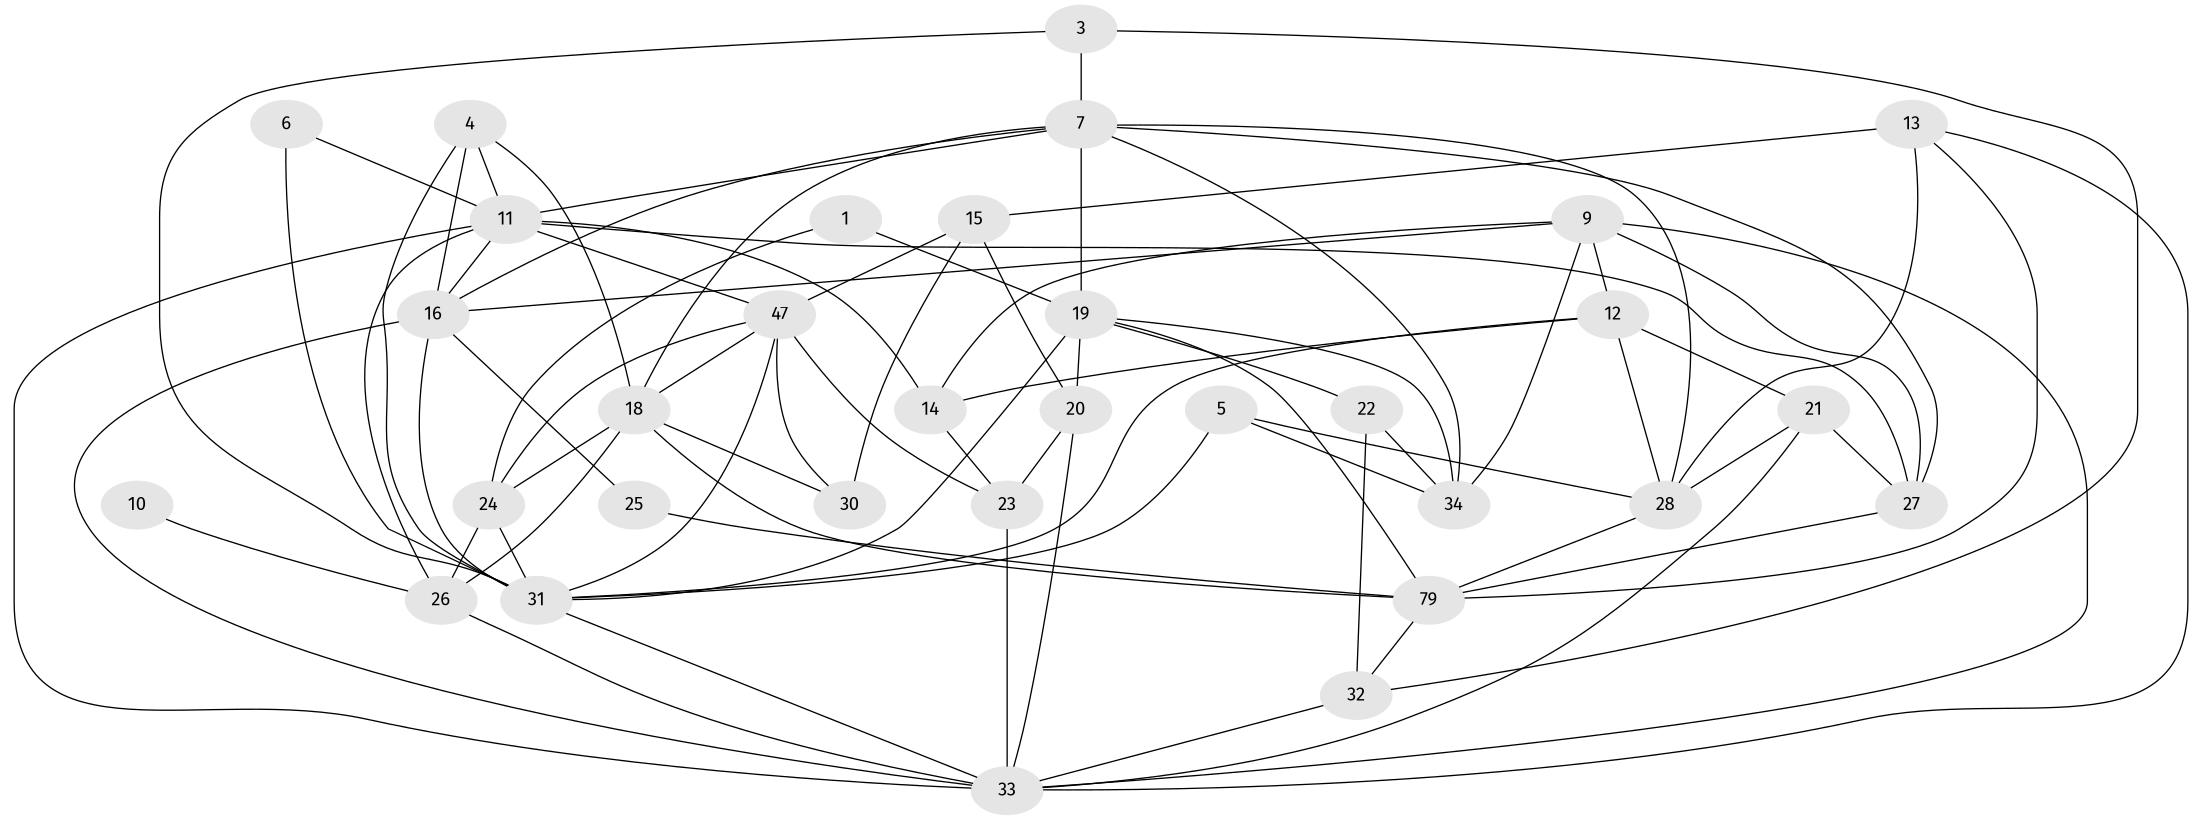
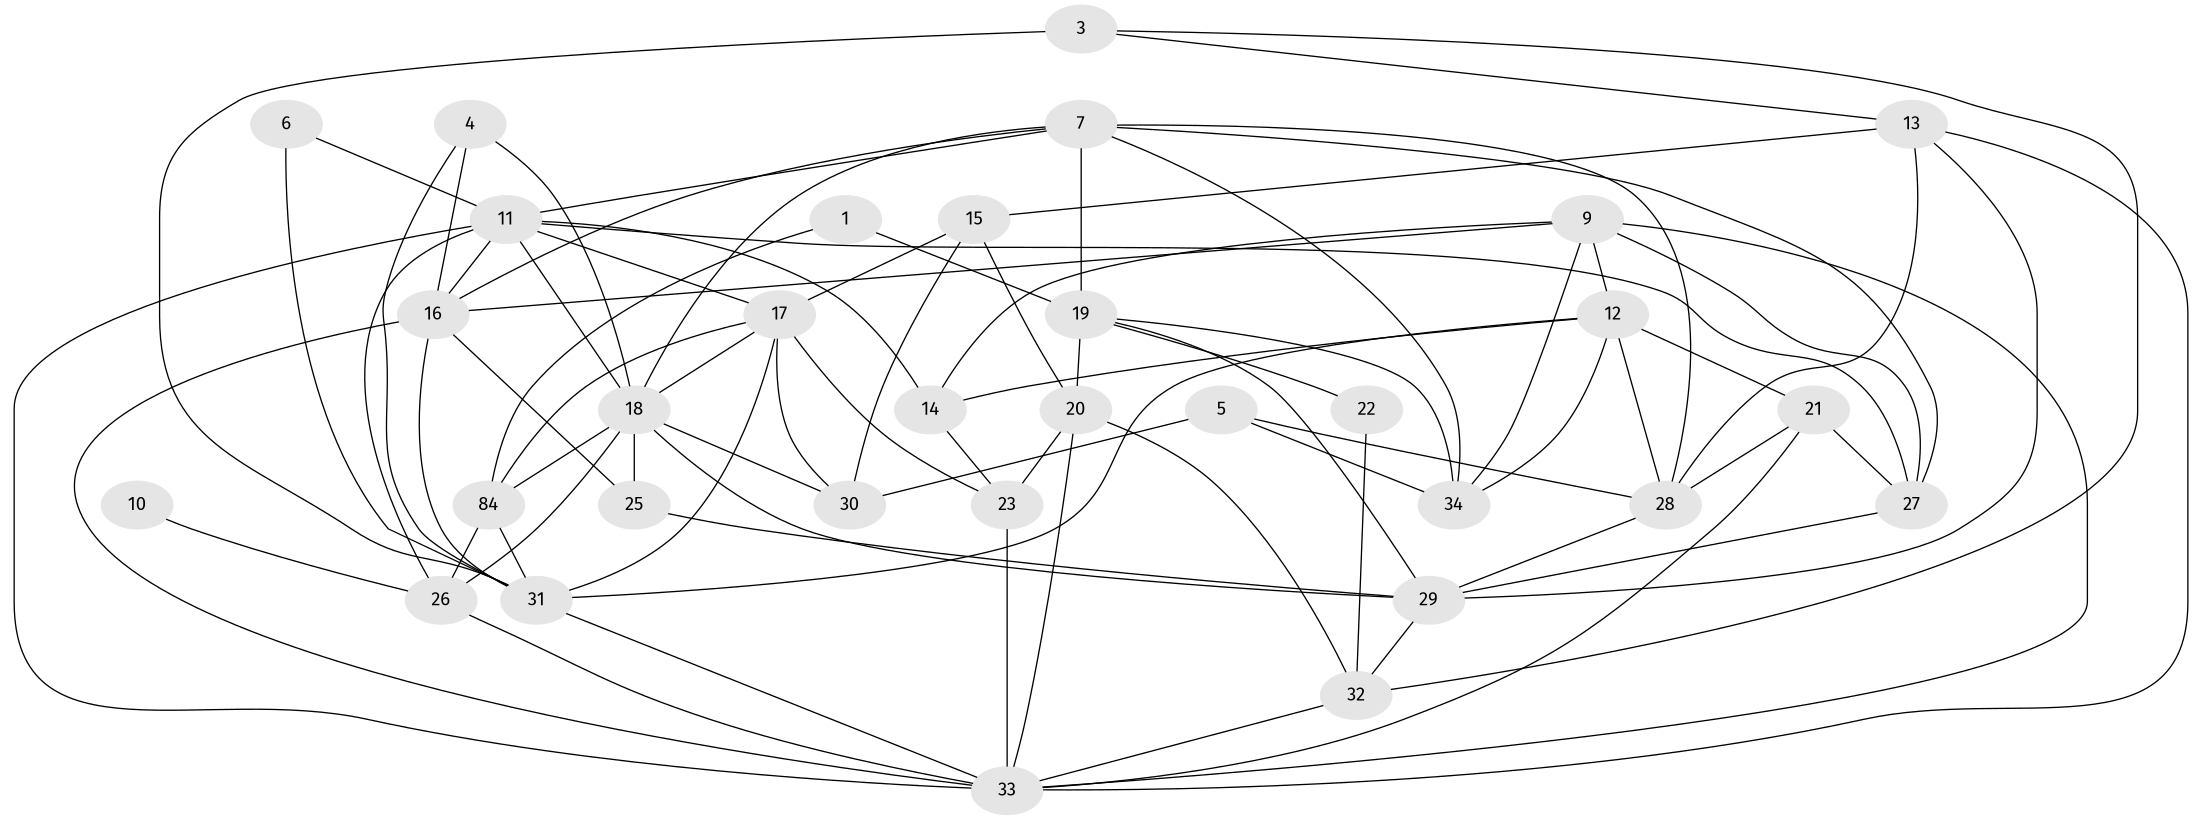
(1081, 77) -> (1496, 77)
(488, 172) -> (570, 315)
(780, 315) -> (780, 315)
none -> (634, 458)
(1415, 463) -> (1562, 429)
(489, 505) -> (489, 505)
none -> (1251, 522)
(848, 552) -> none
(1031, 553) -> (1028, 459)
(1429, 600) -> (1429, 600)
